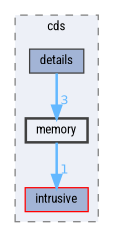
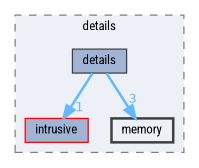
(57, 27) -> (100, 27)
(57, 159) -> (82, 90)
